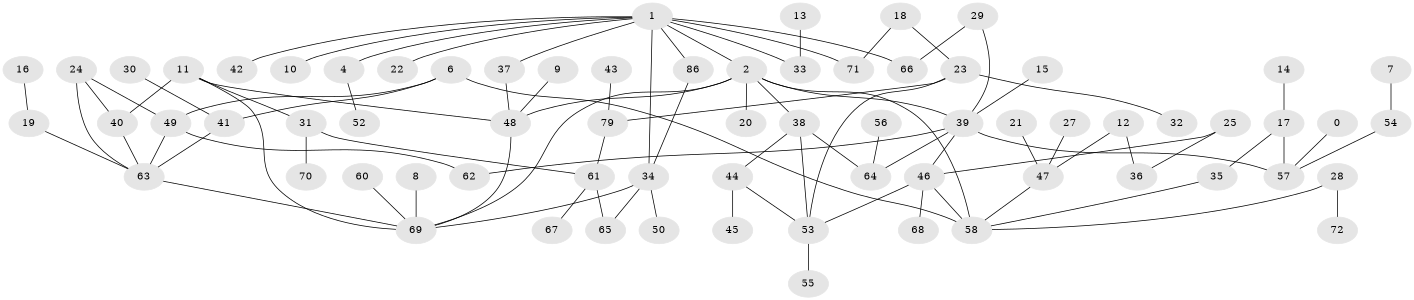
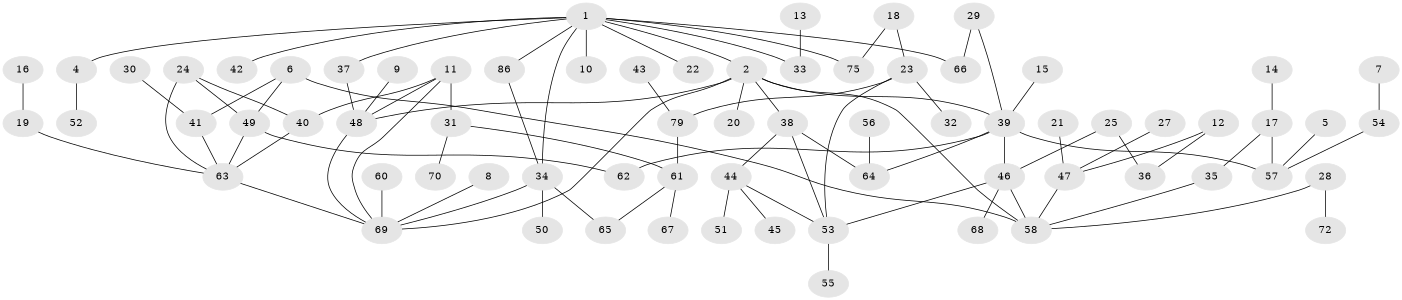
(854, 70) -> (854, 70)
(1338, 123) -> (1326, 123)
none -> (722, 230)
